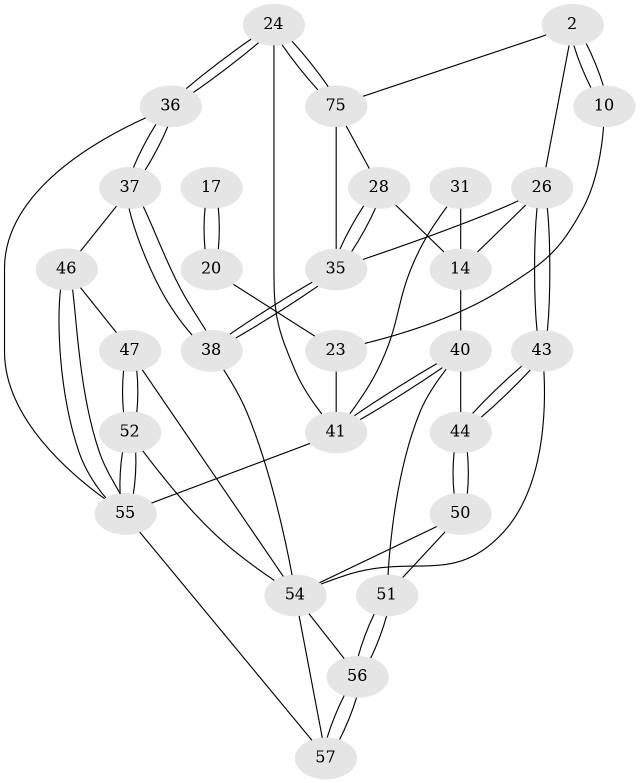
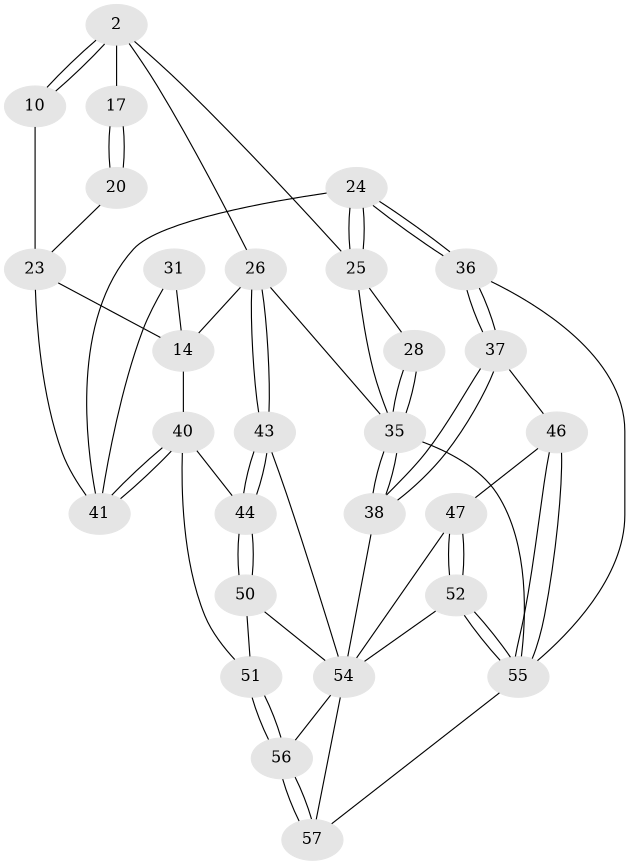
none -> (117, 66)
(336, 106) -> (357, 269)
(420, 229) -> (109, 310)
(231, 473) -> (513, 528)
